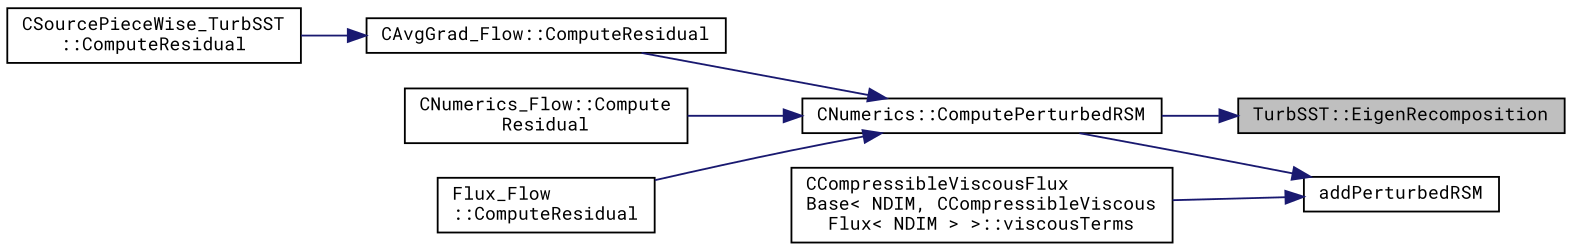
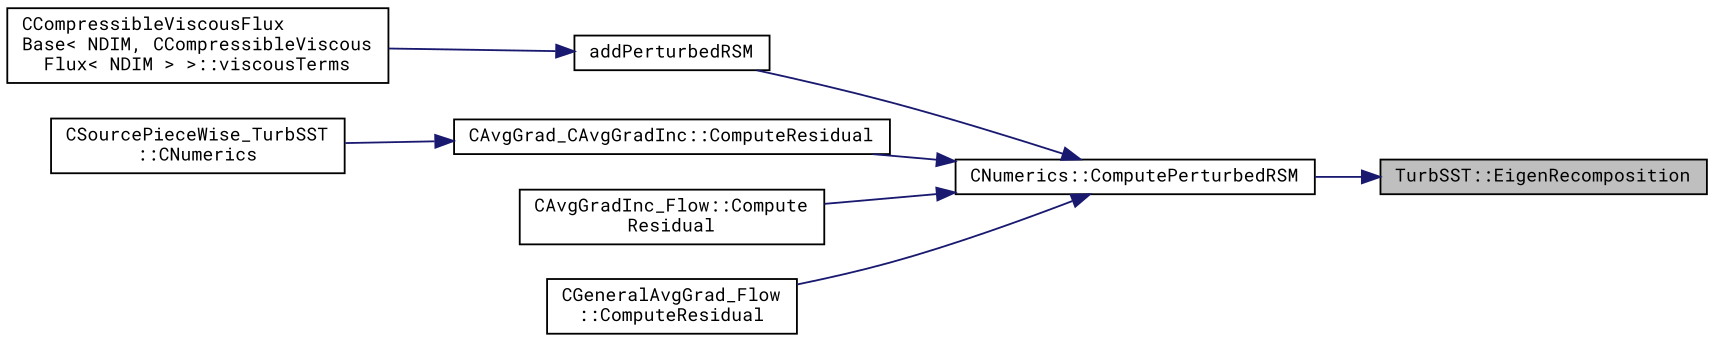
(154, 36) -> (198, 146)
(546, 36) -> (672, 137)
(546, 116) -> (672, 217)
(1186, 153) -> (911, 108)
(546, 205) -> (672, 306)
